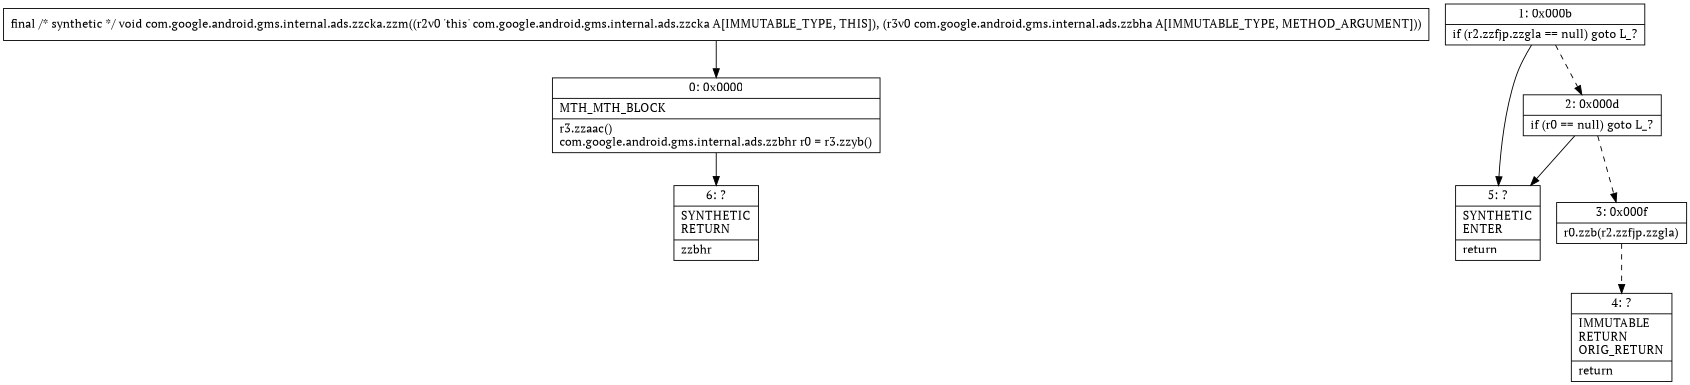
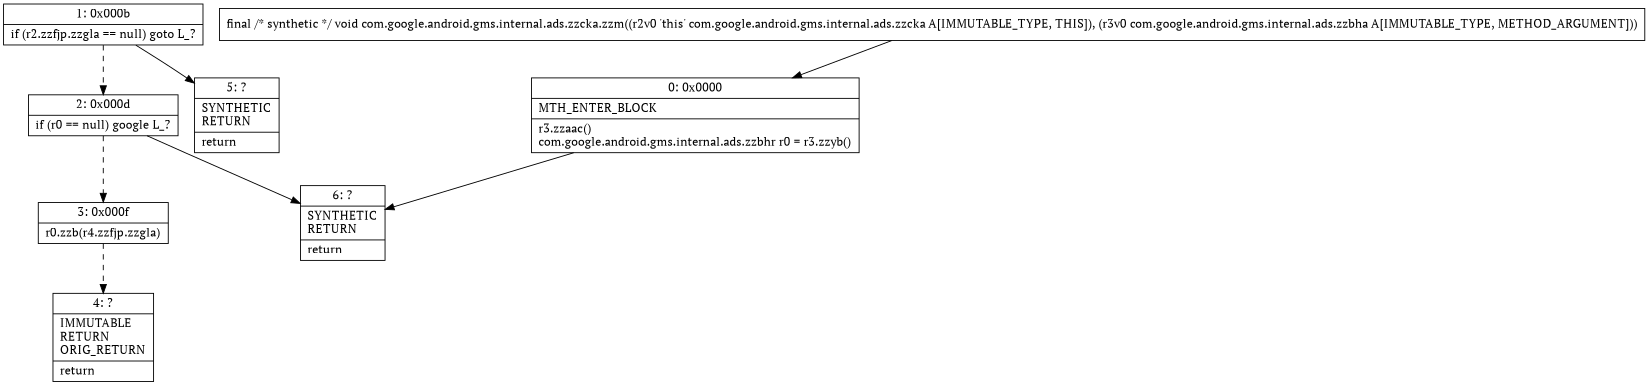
(613, 108) -> (598, 108)
(1592, 125) -> (103, 125)
(1556, 157) -> (219, 168)
(1483, 229) -> (227, 122)
(1622, 233) -> (103, 233)
(697, 250) -> (325, 250)
